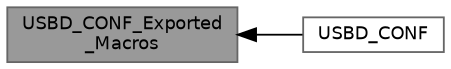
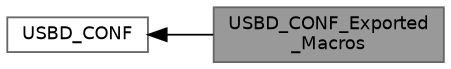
(280, 35) -> (190, 35)
